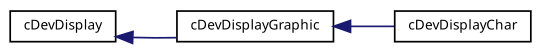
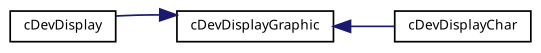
(155, 38) -> (138, 15)
